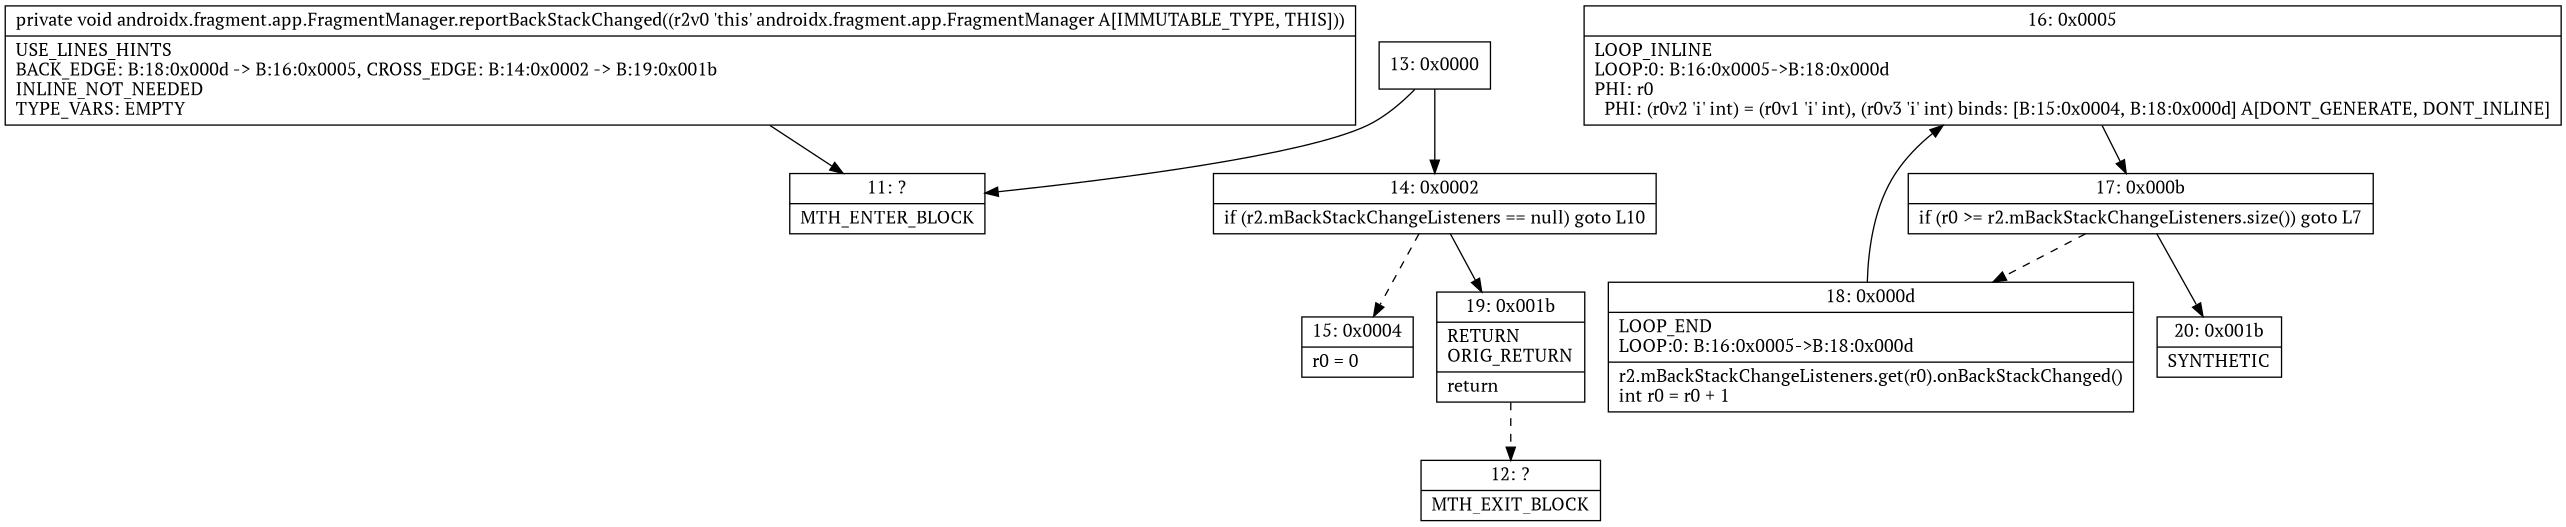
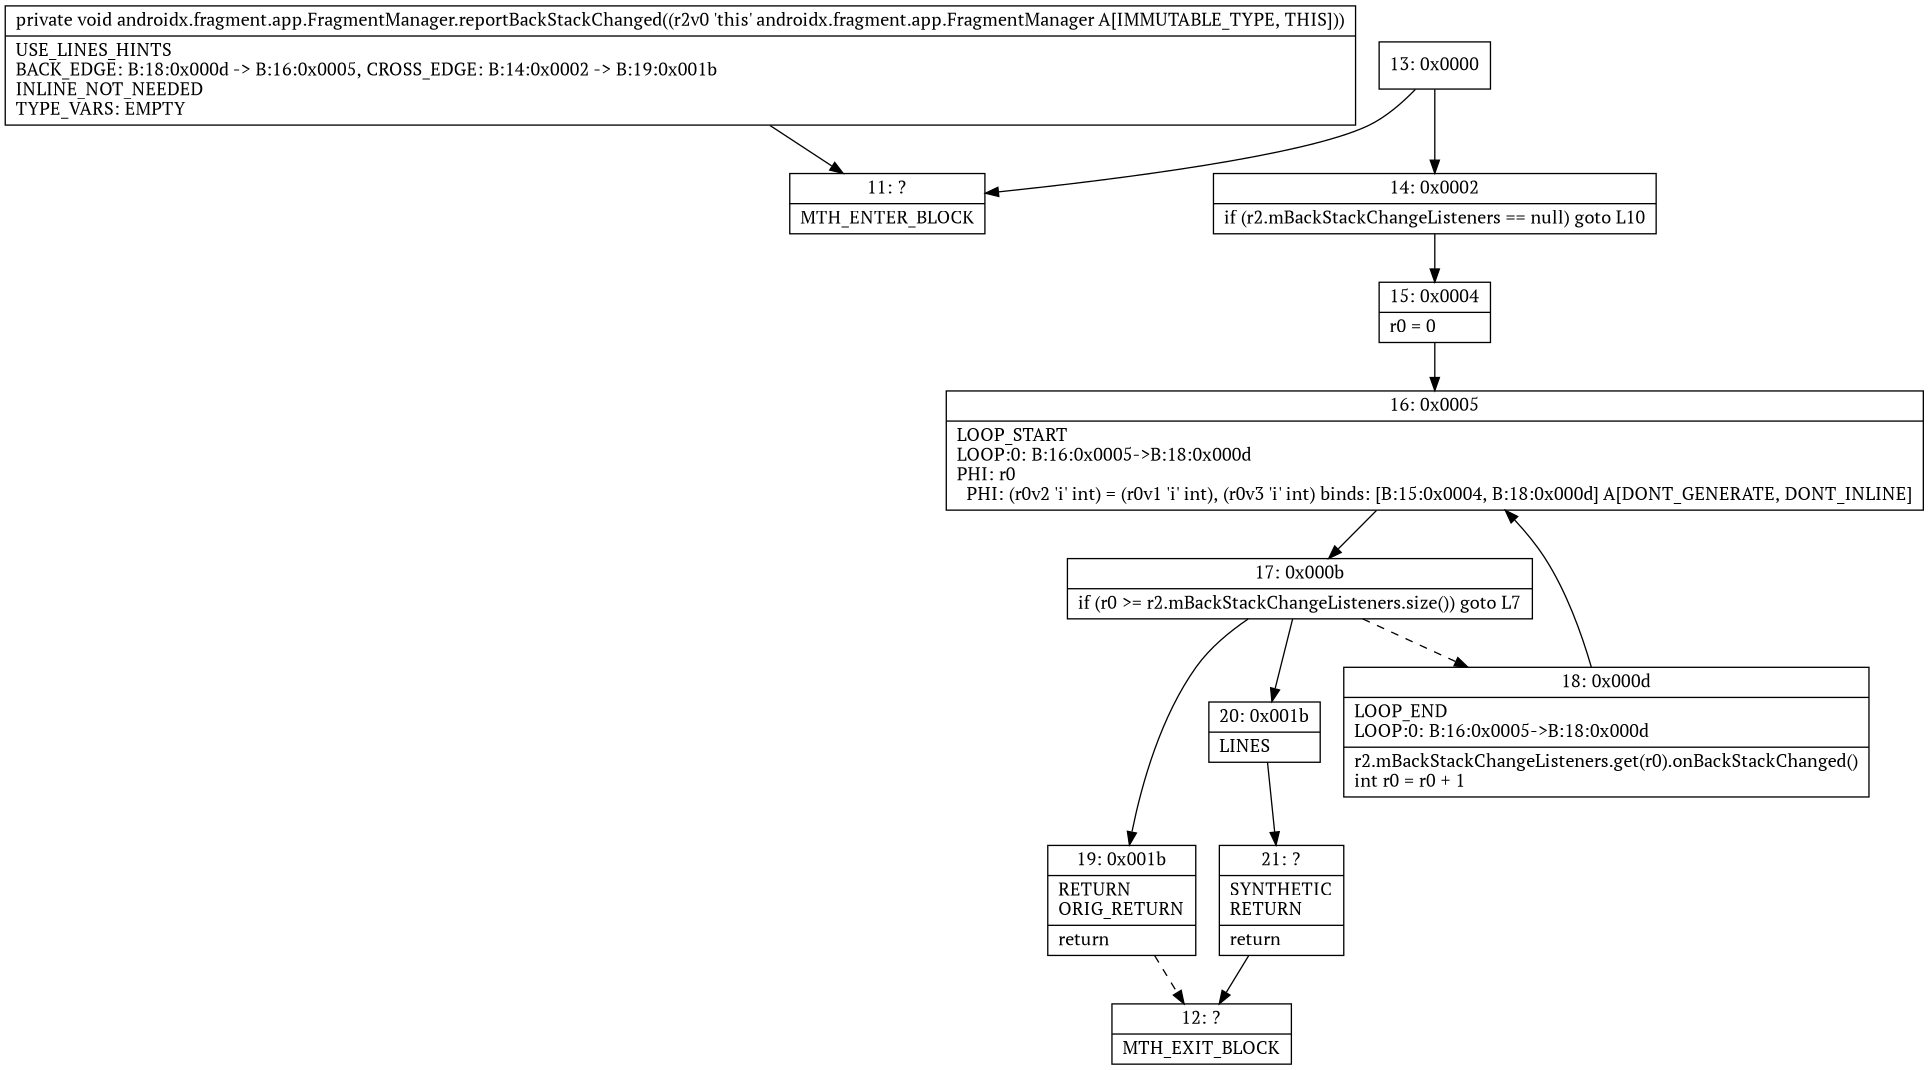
(1654, 50) -> (1012, 435)
(1463, 257) -> (1170, 713)
(1400, 269) -> (1435, 251)
none -> (1435, 360)
(2219, 361) -> (1246, 747)
none -> (1282, 900)
